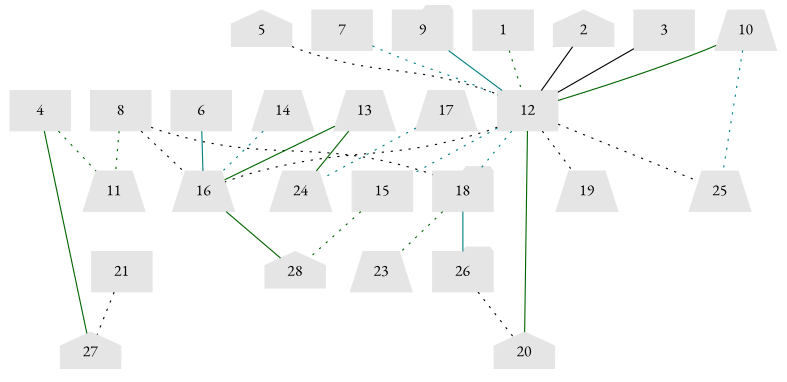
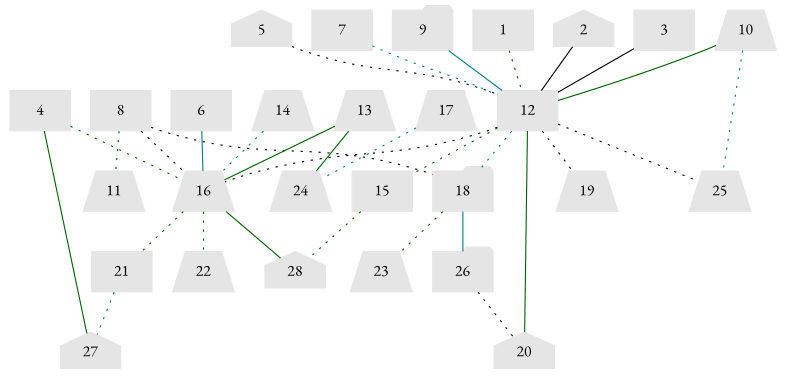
(77, 151) -> (126, 153)
(455, 151) -> (455, 151)
none -> (163, 232)
none -> (203, 272)
(106, 313) -> (106, 313)
